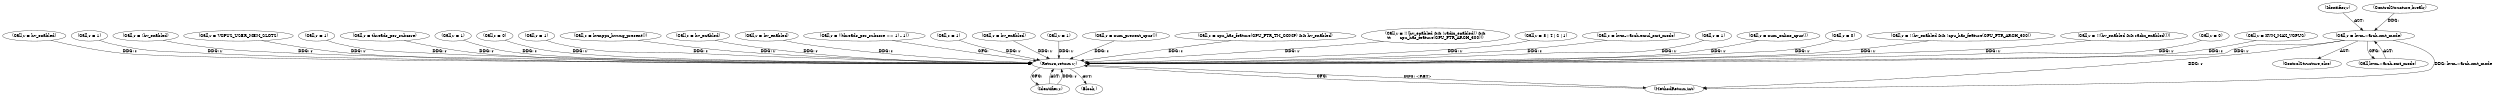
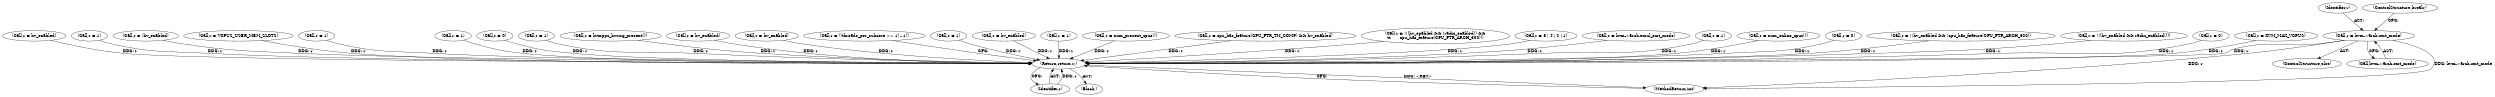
(2394, 21) -> (2394, 21)
(385, 36) -> none
